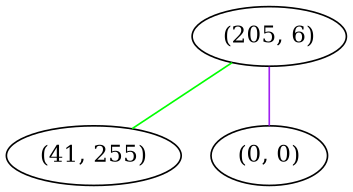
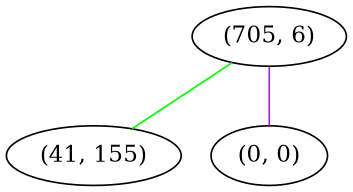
(269, 36) -> (269, 36)
(94, 156) -> (94, 156)
